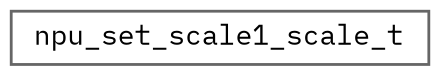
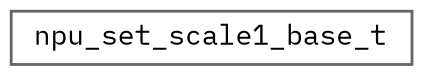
(220, 38) -> (212, 38)
